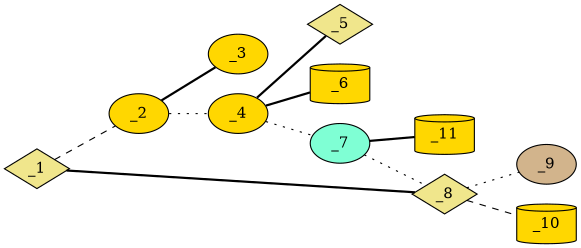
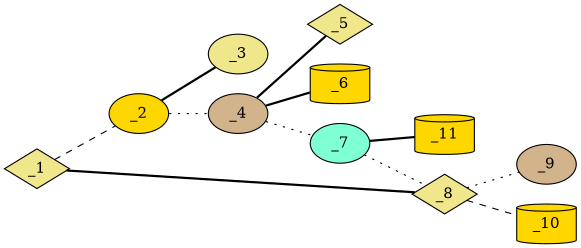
(238, 54) -> (238, 54)
(238, 114) -> (238, 114)
